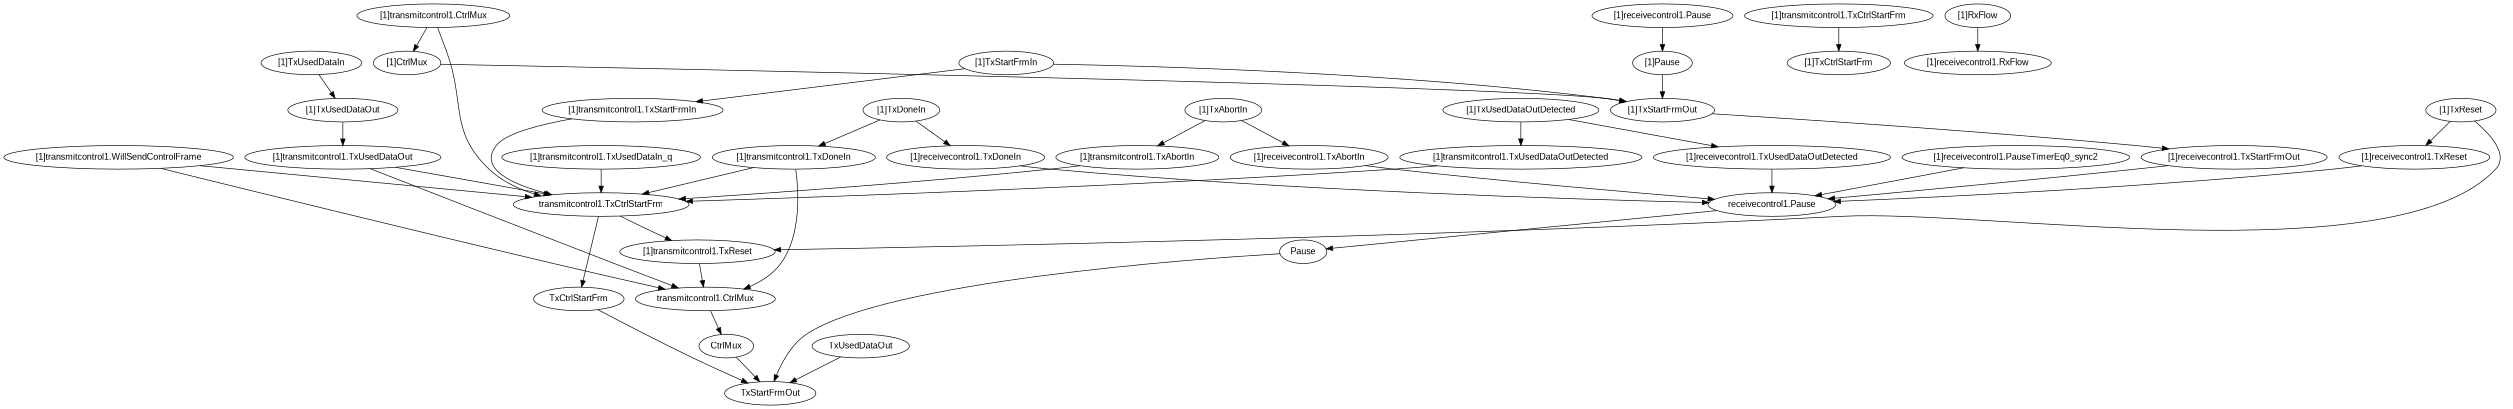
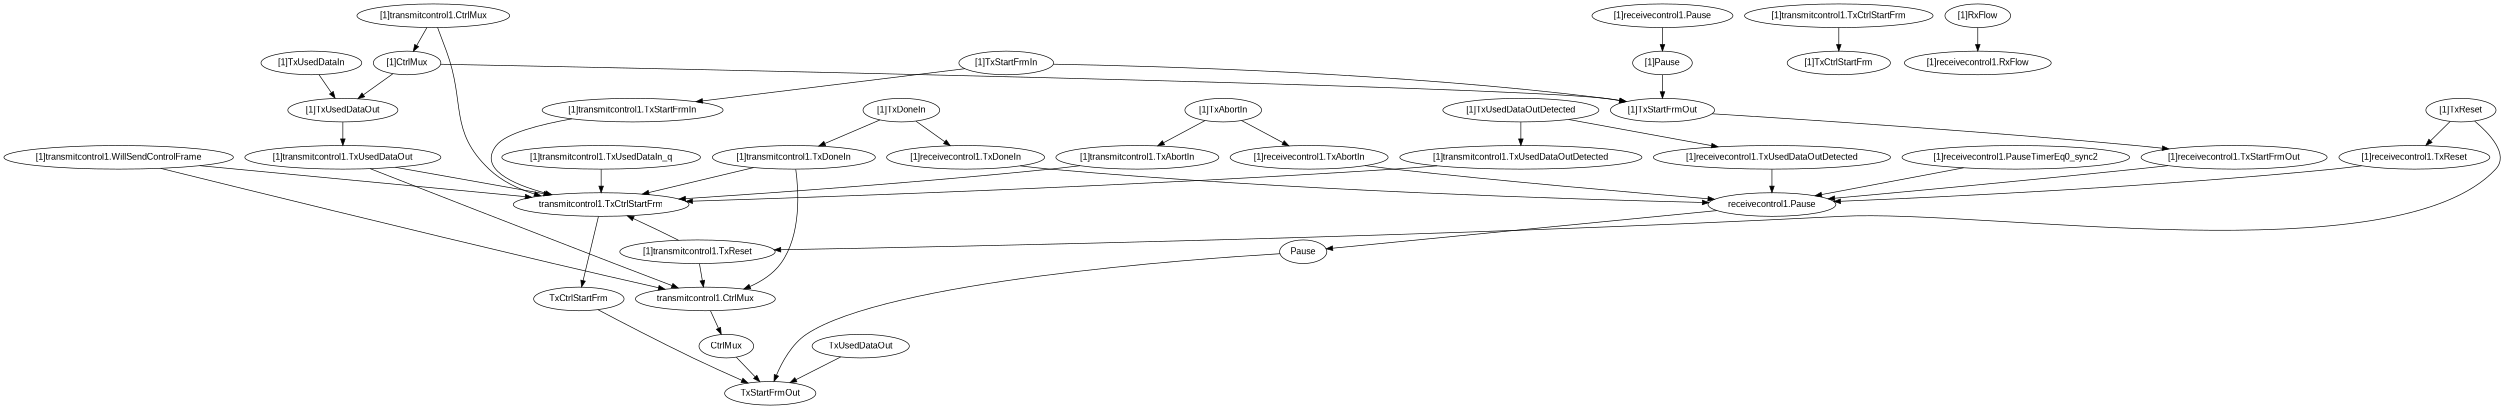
none -> (378, 84)
(643, 227) -> (656, 229)
